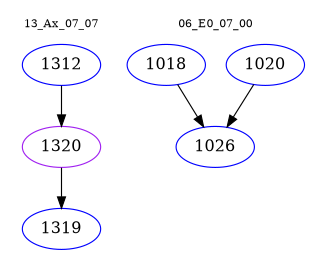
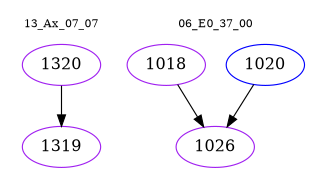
(216, 24) -> (216, 24)
(62, 65) -> none
(166, 65) -> (166, 65)
(215, 147) -> (215, 147)
(62, 229) -> (62, 147)
